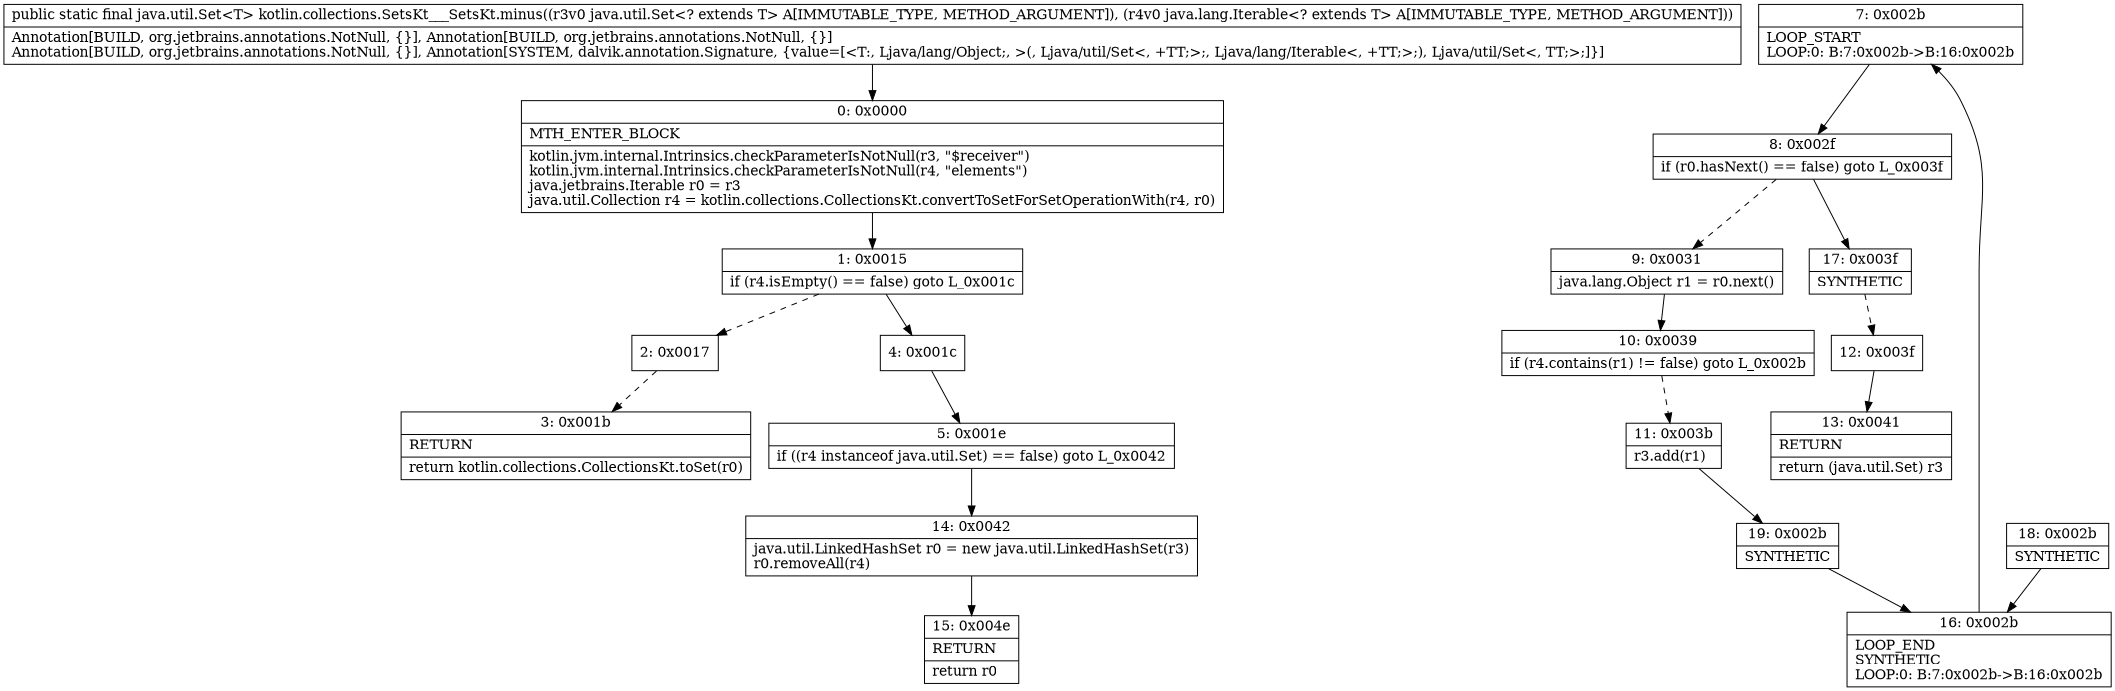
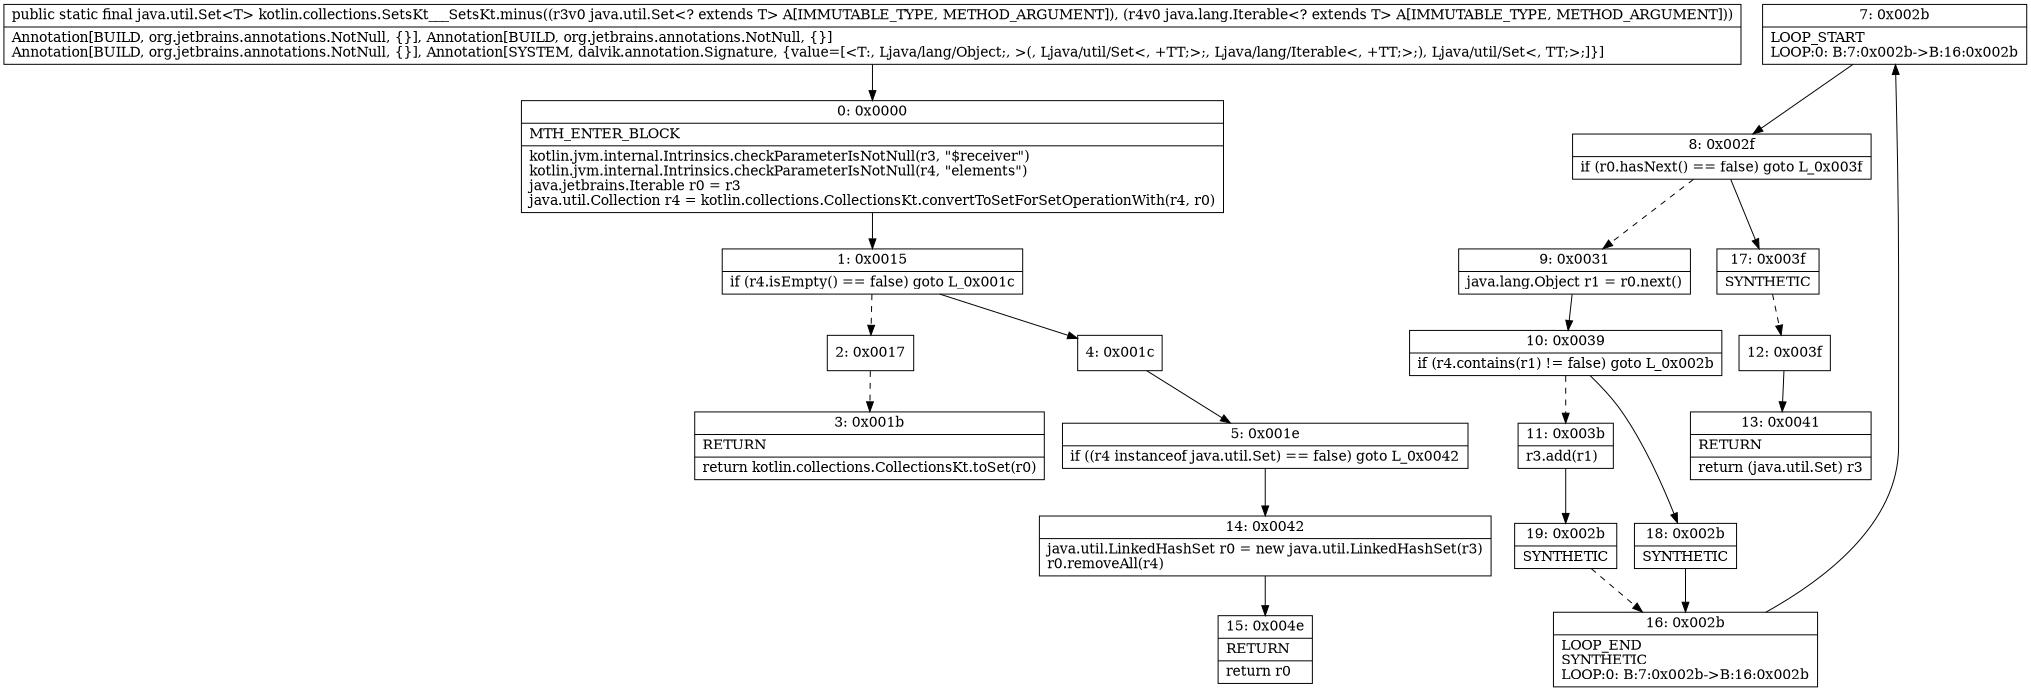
none -> (1639, 440)
(1865, 588) -> (1613, 587)
